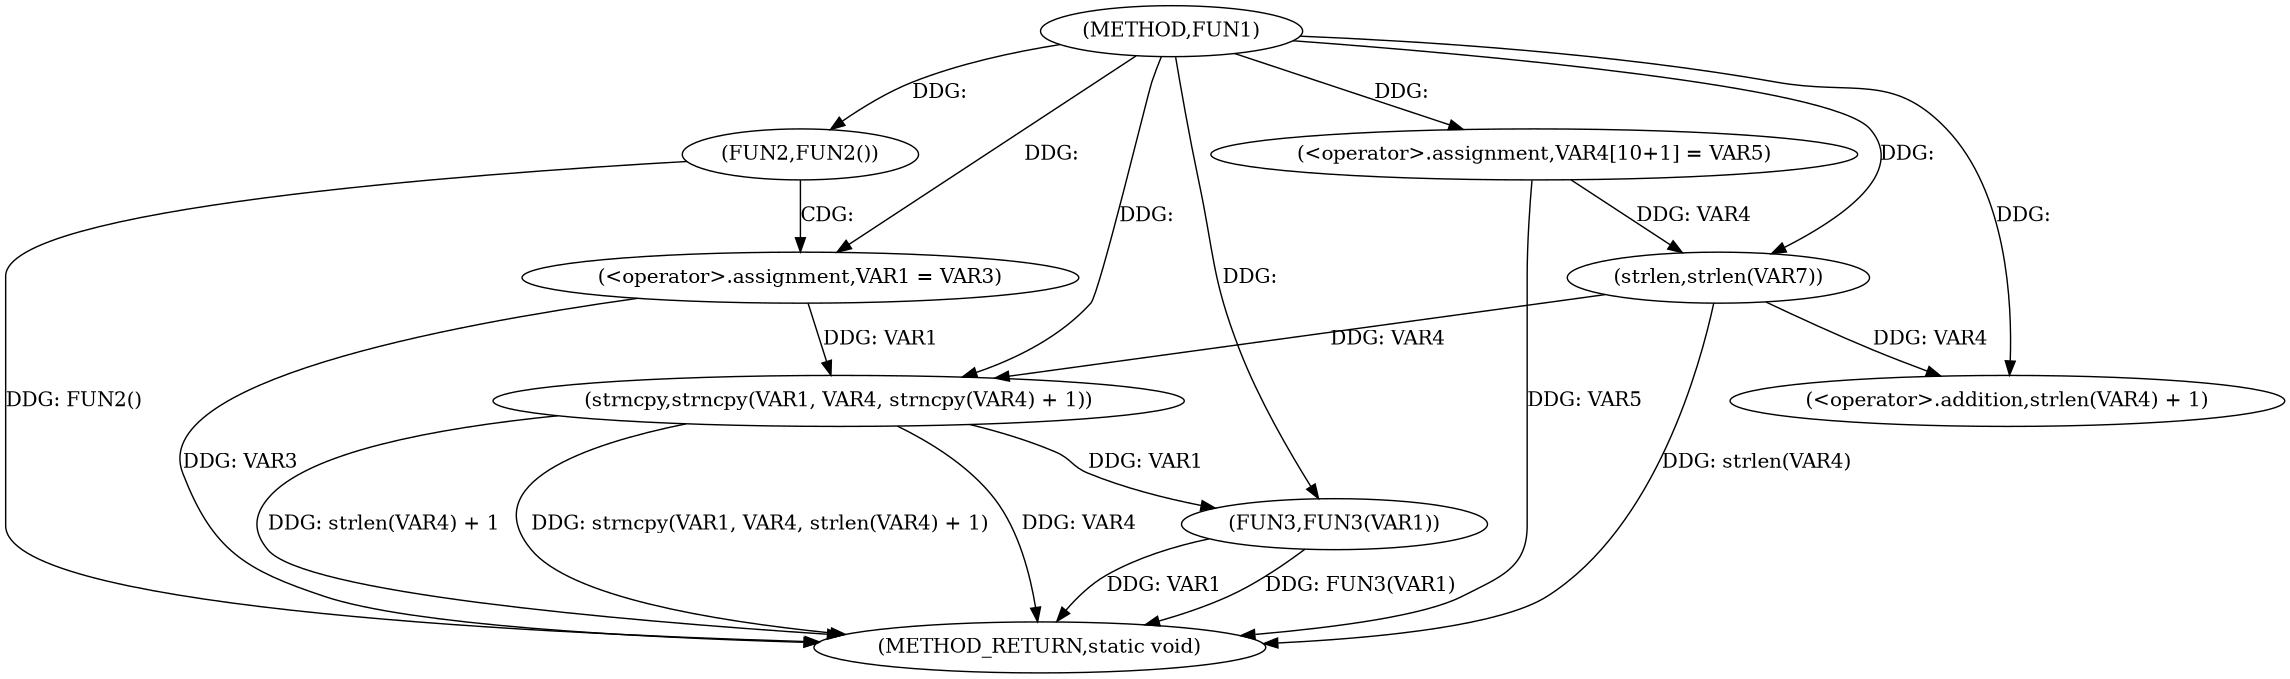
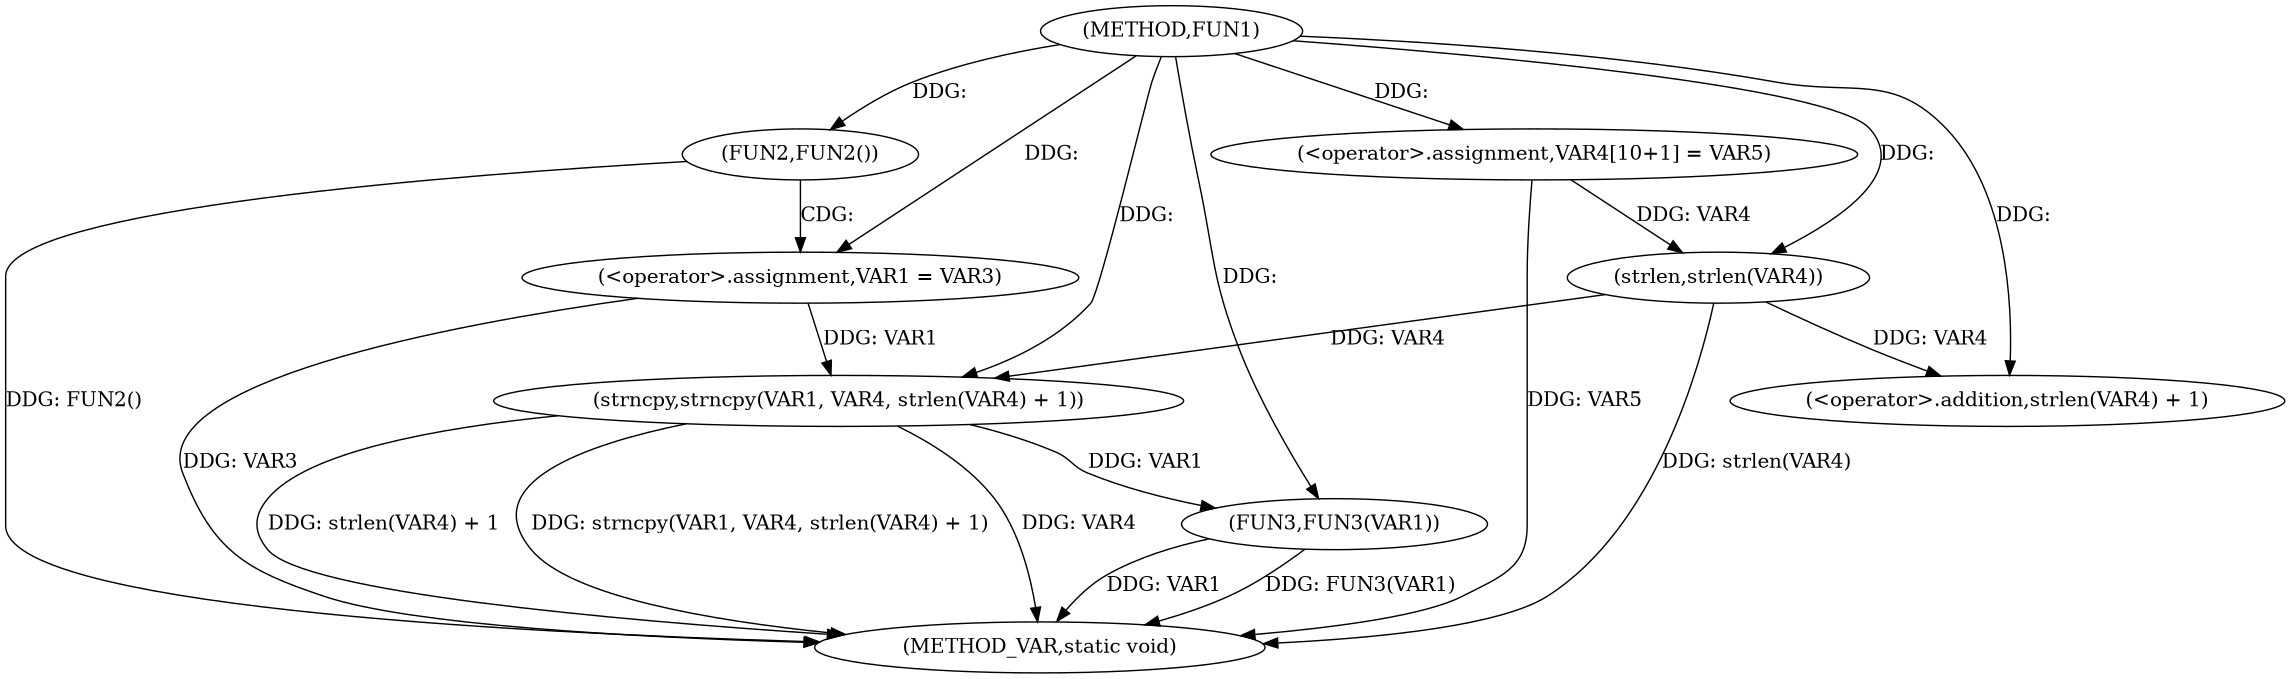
(1718, 278) -> (1718, 278)
(839, 401) -> (839, 401)
(1040, 647) -> (1040, 647)
